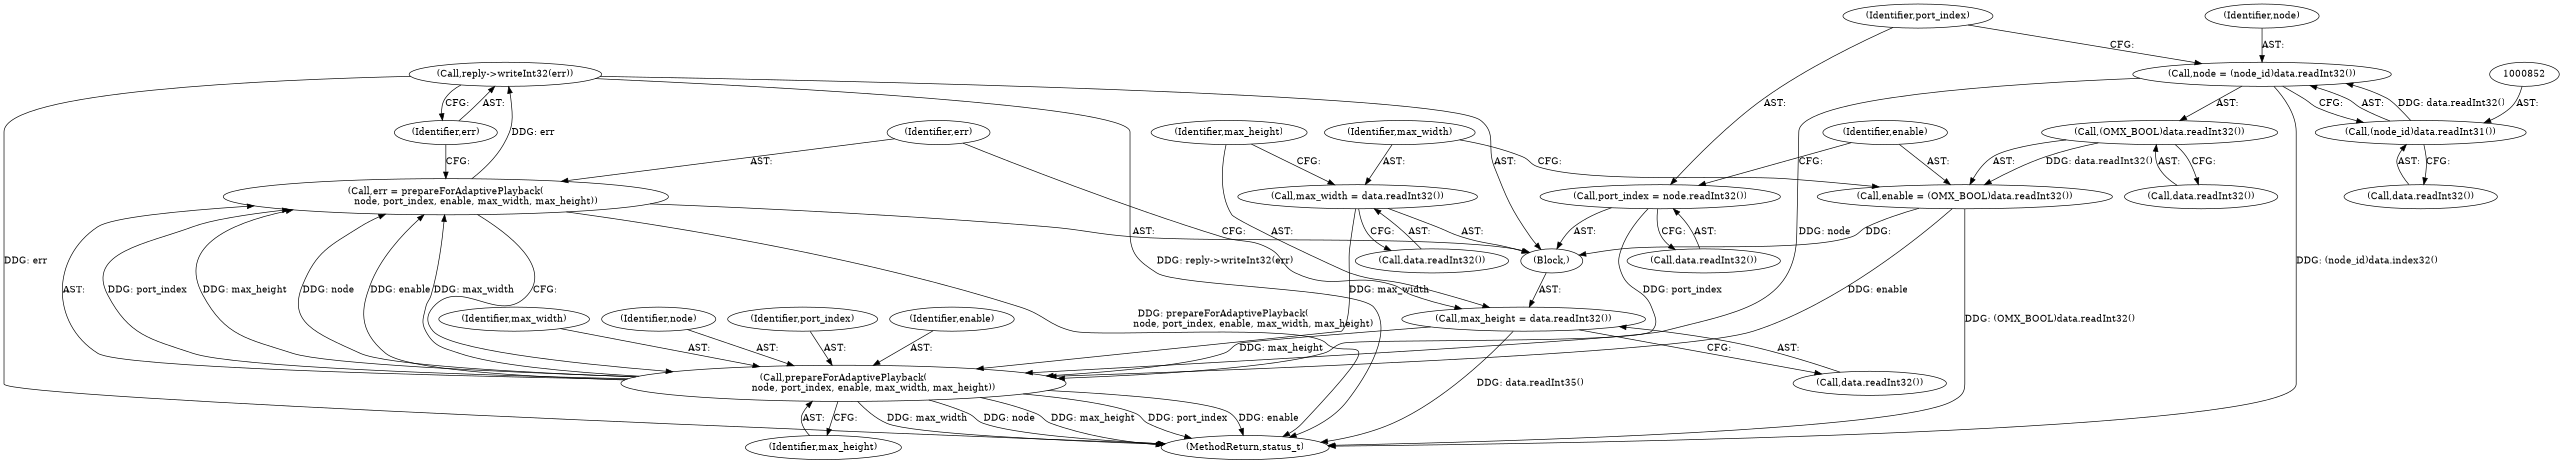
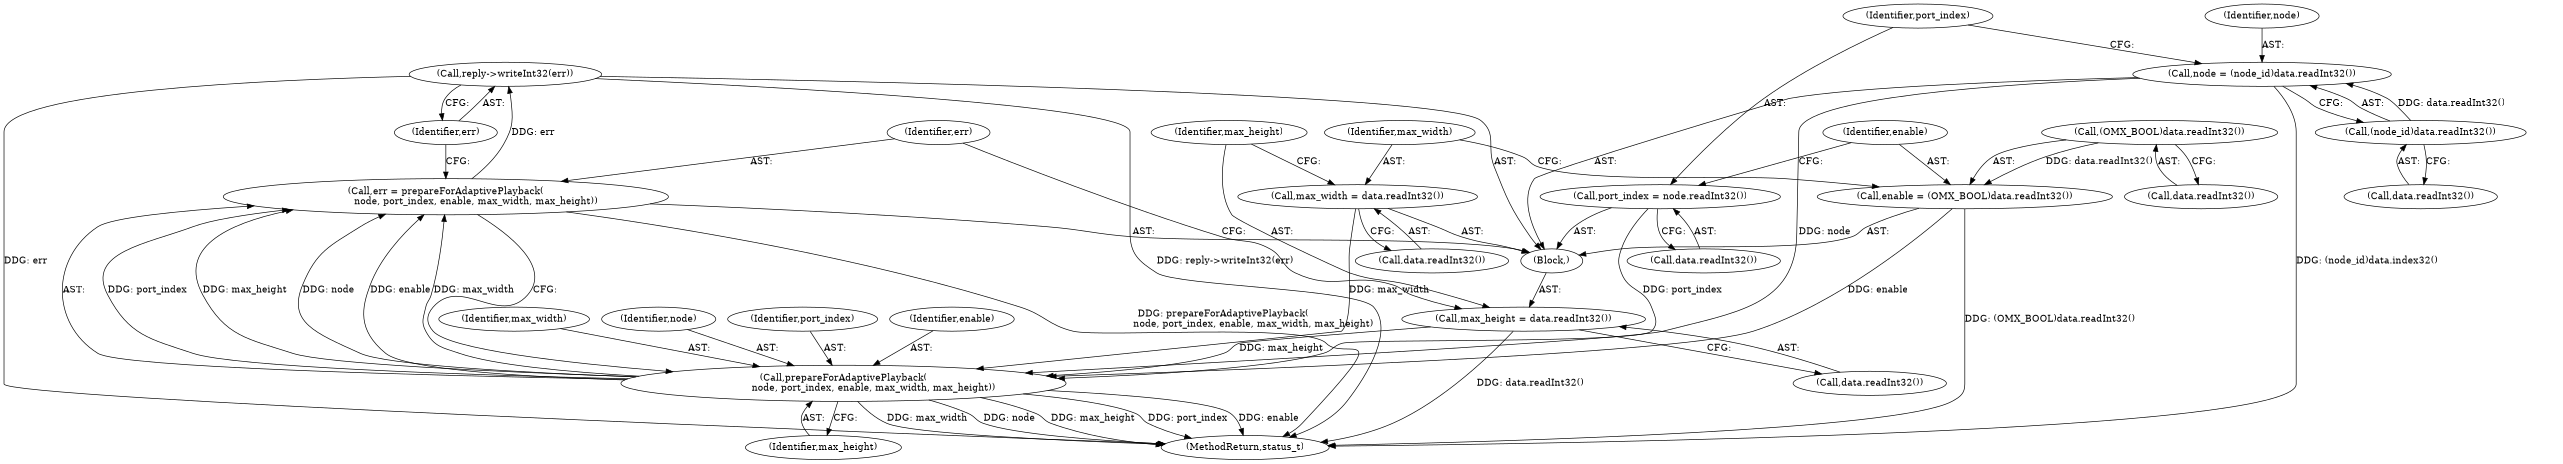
(2524, 74) -> none
(2214, 102) -> (1796, 97)
(2421, 133) -> (2421, 133)
(1880, 232) -> (1880, 232)
(1530, 383) -> (1530, 383)
